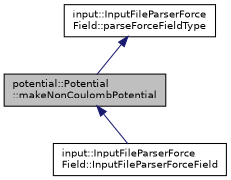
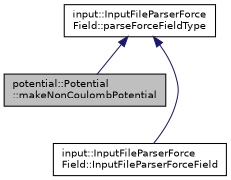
(116, 129) -> (178, 95)
